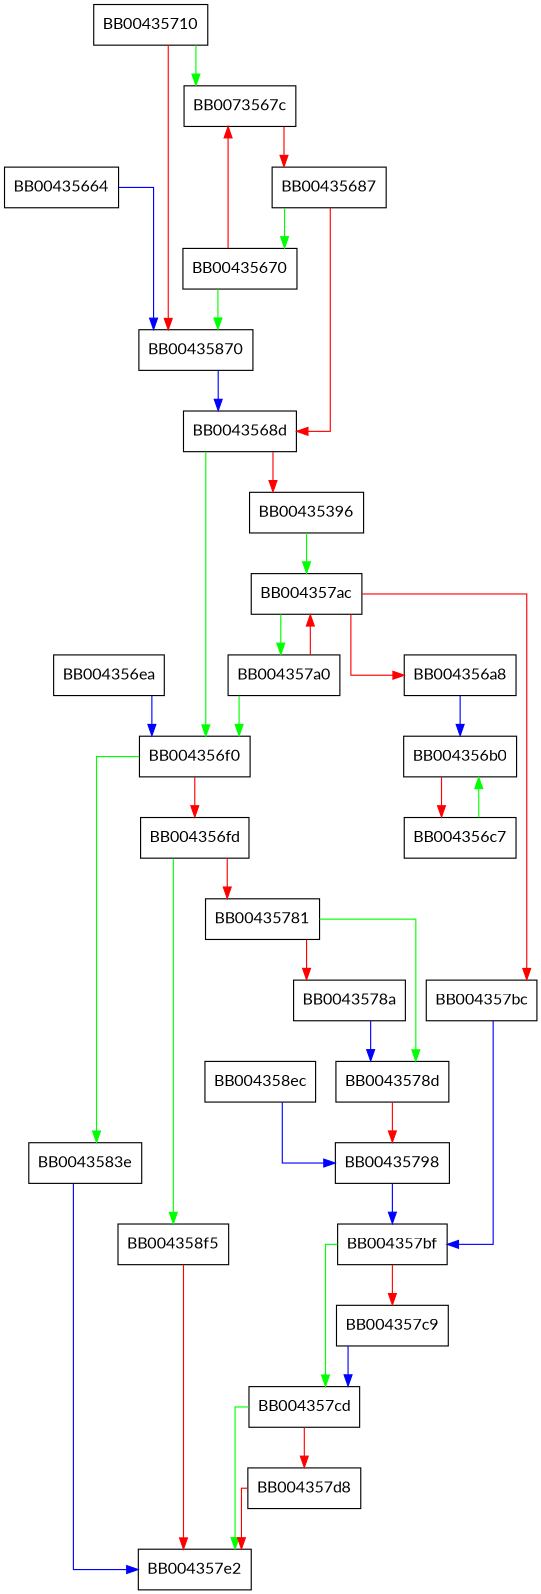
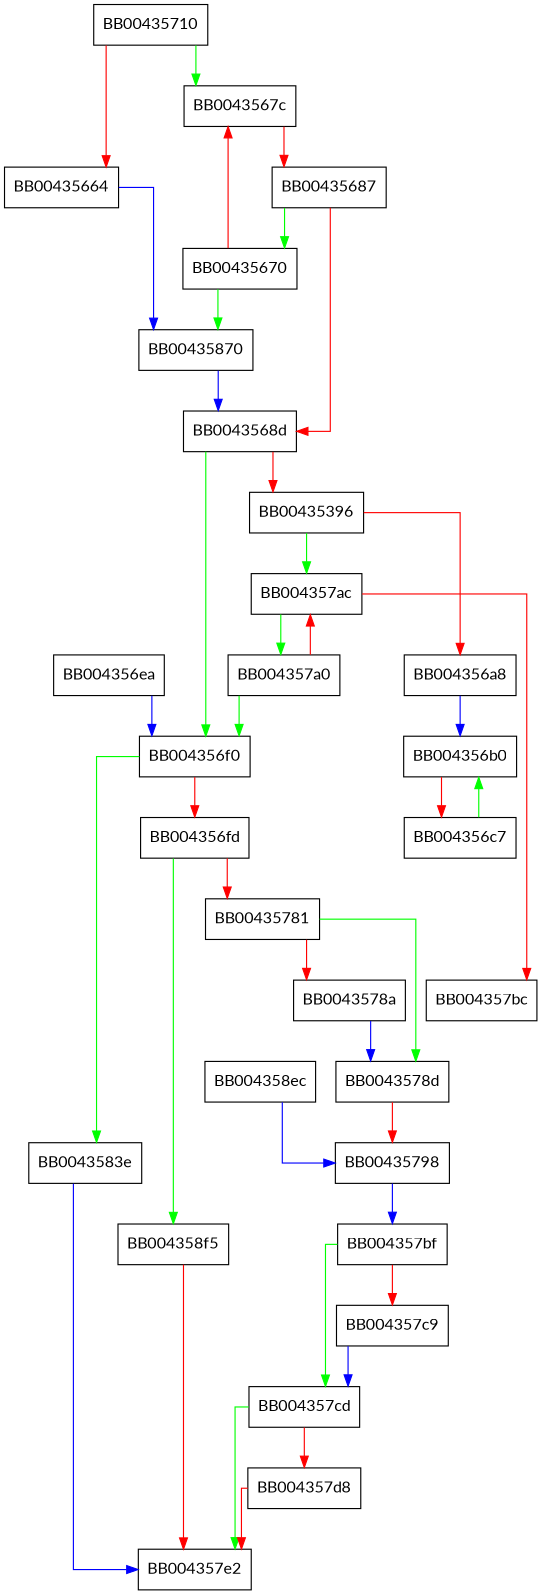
(240, 106) -> (240, 106)
(168, 182) -> (106, 101)
(351, 666) -> (460, 530)
(493, 1150) -> none
